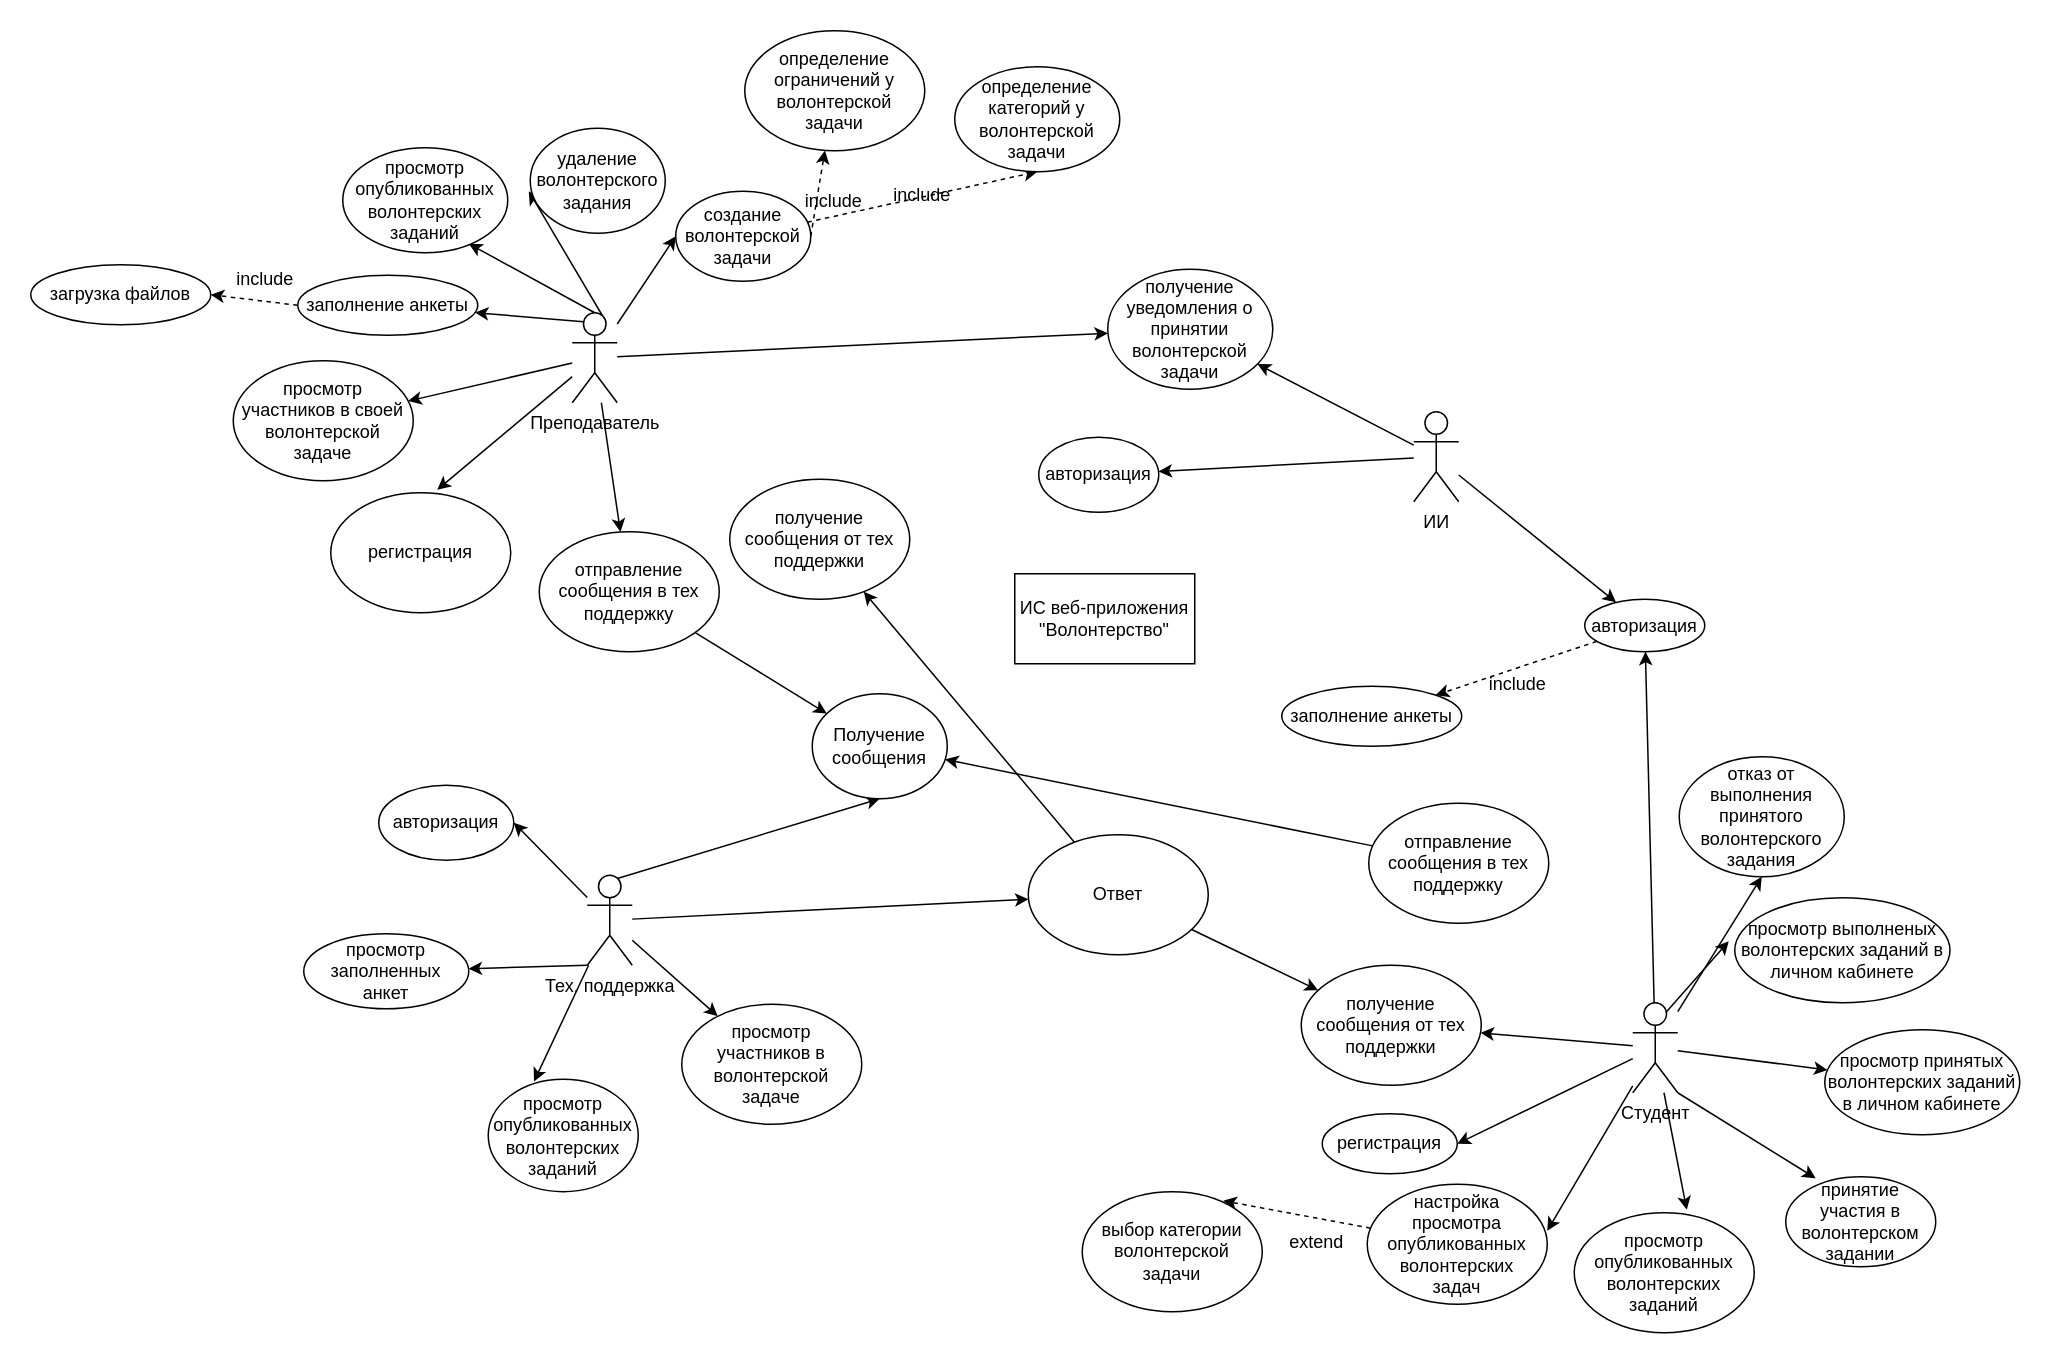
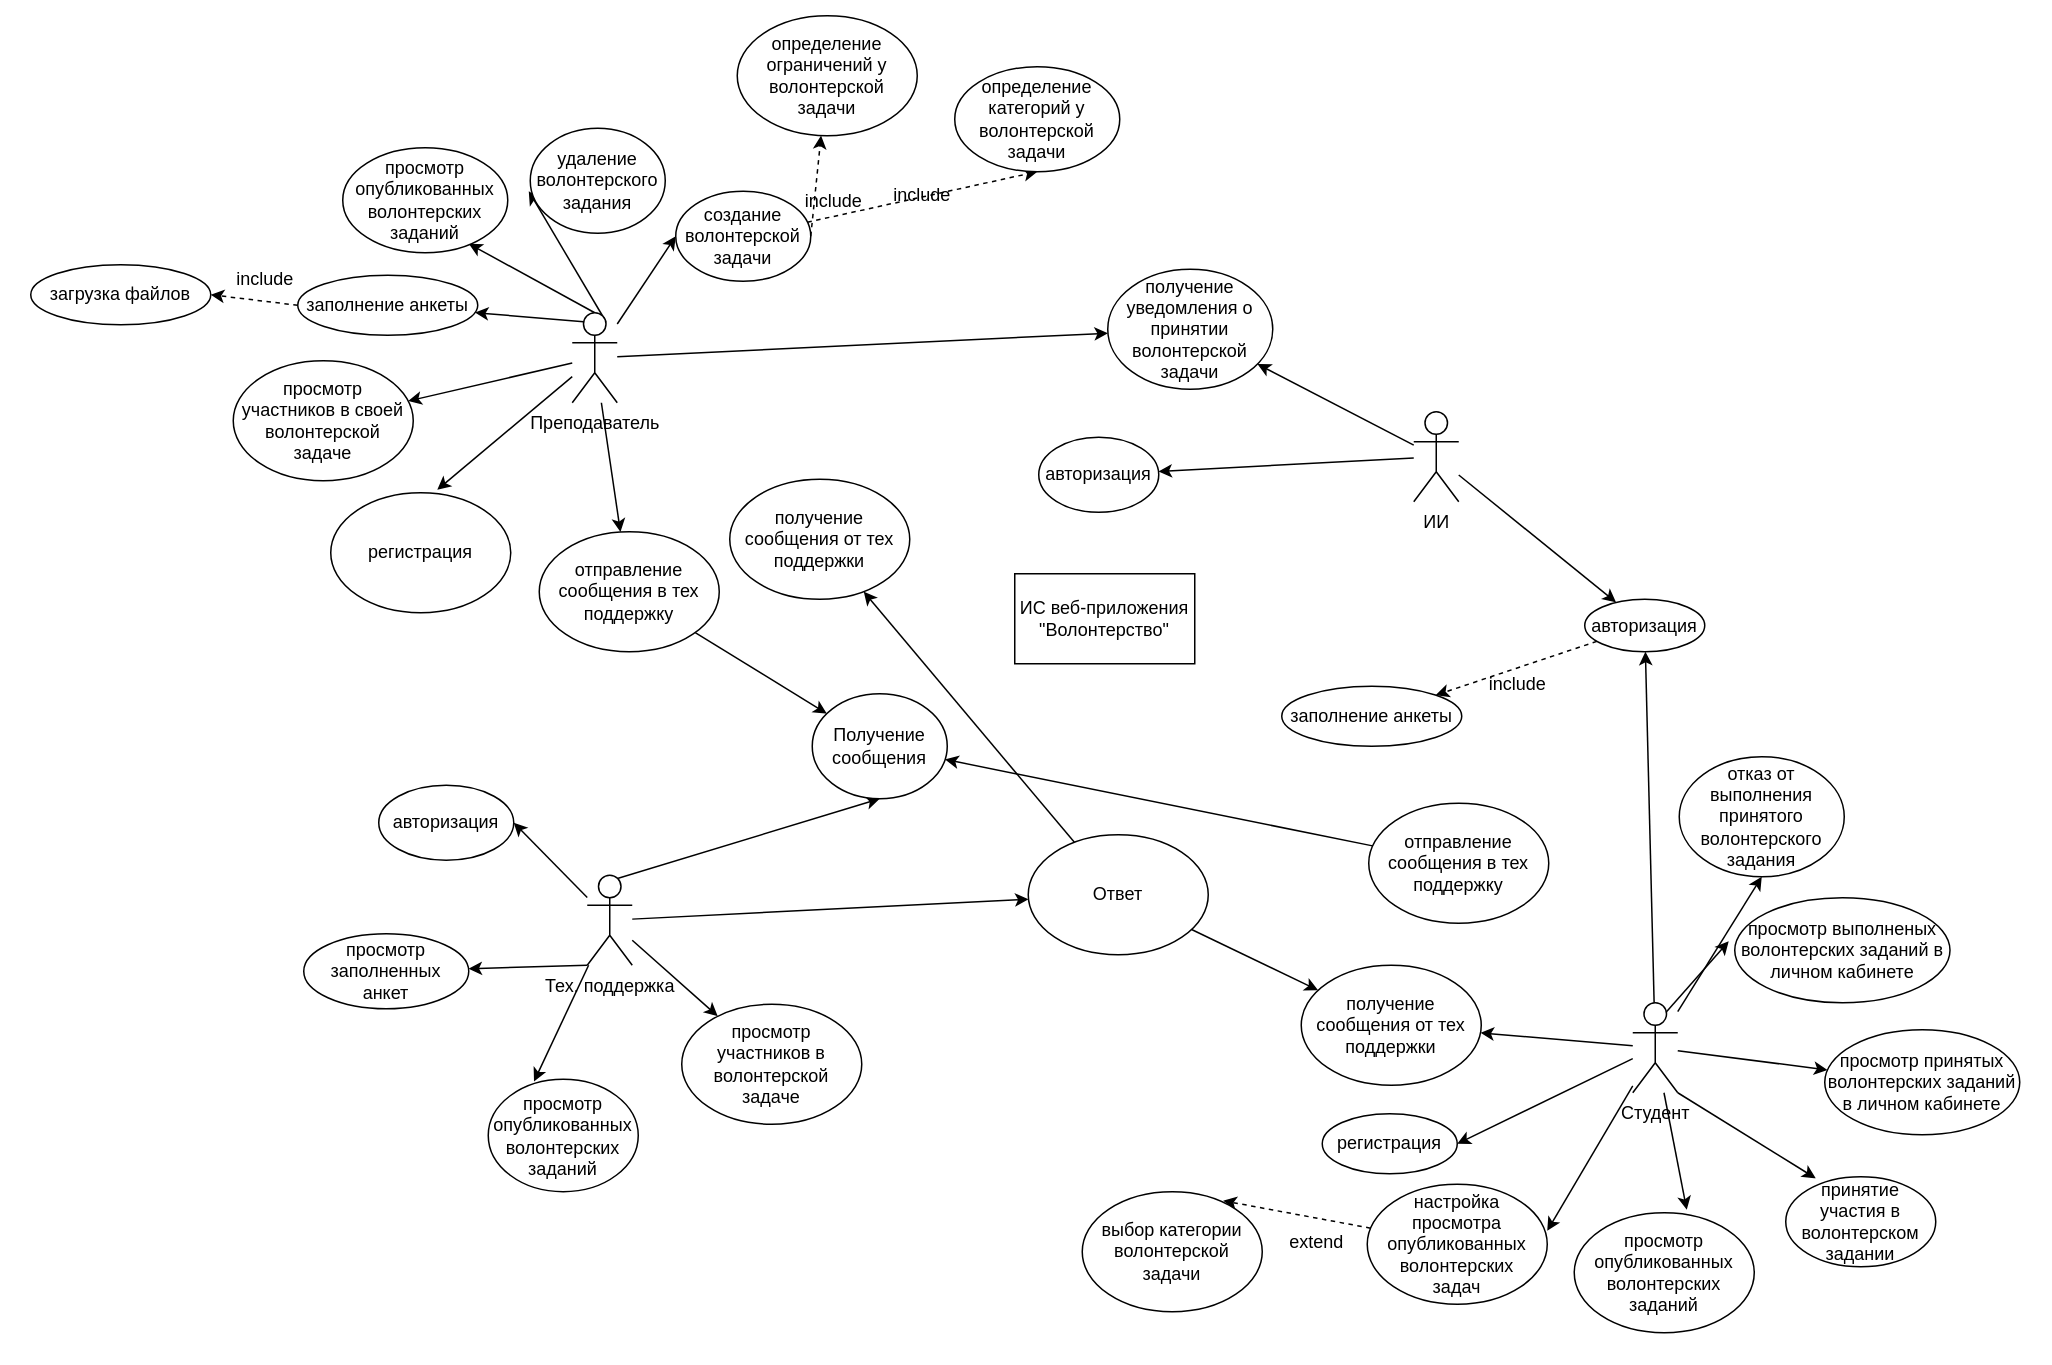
(835, 91) -> (827, 76)
